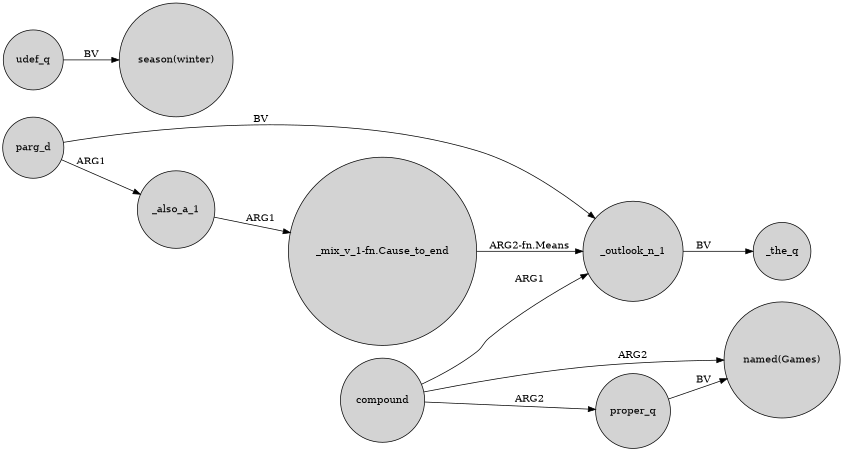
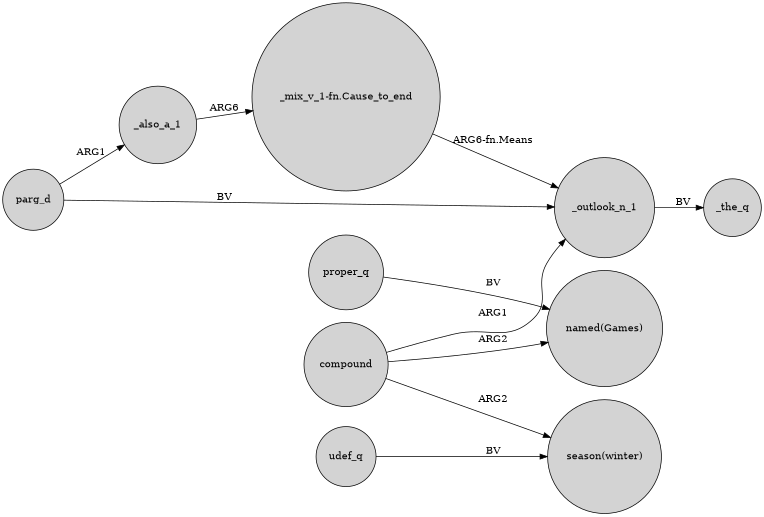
(261, 219) -> (224, 108)
(530, 246) -> (493, 140)
(506, 406) -> (465, 407)
